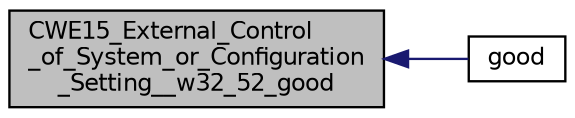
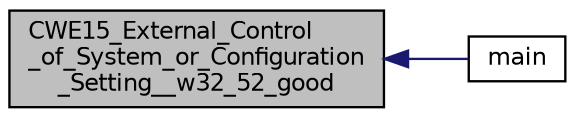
(517, 59) -> (517, 59)
